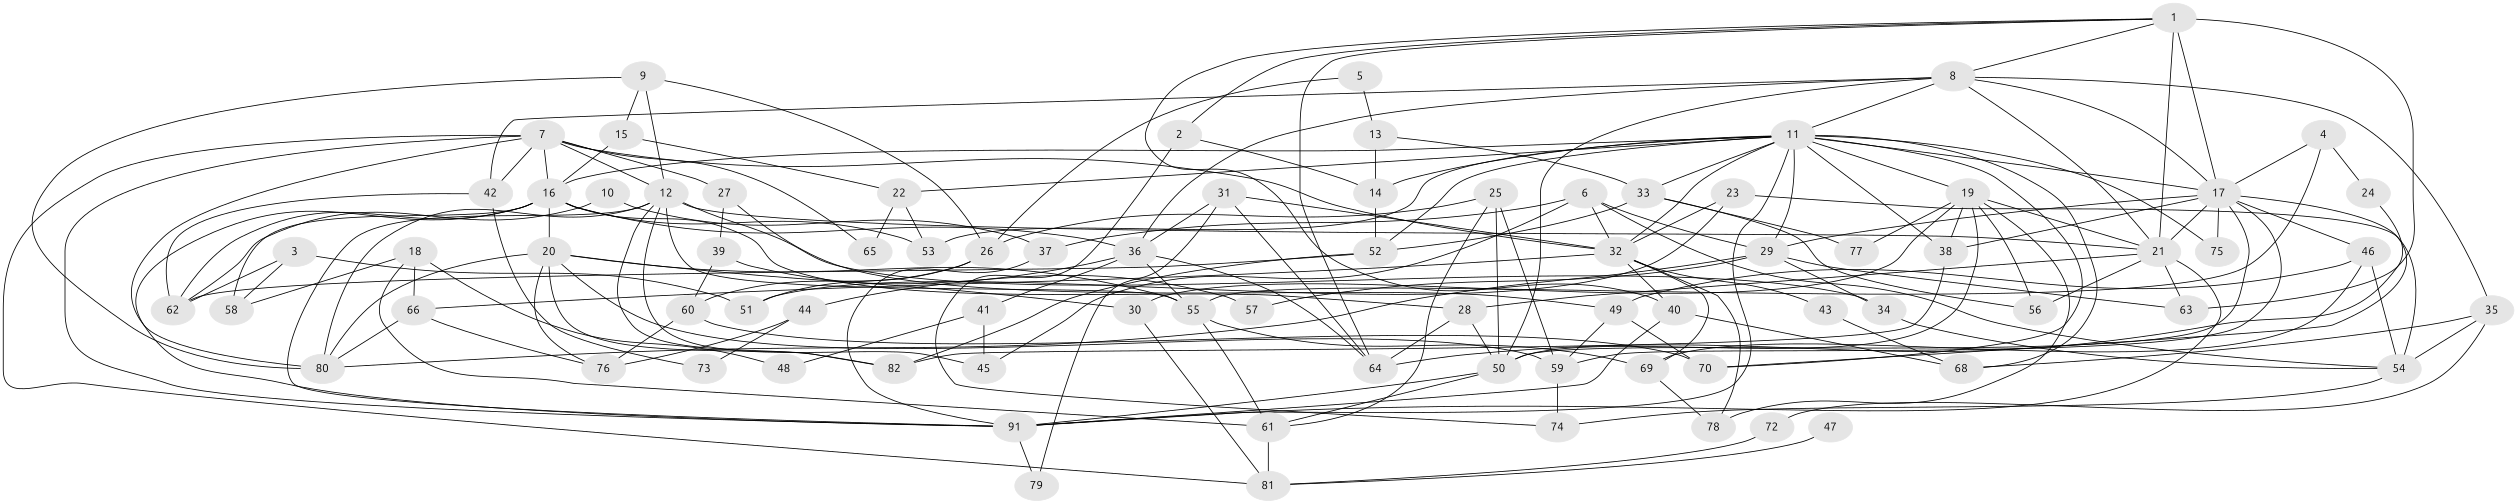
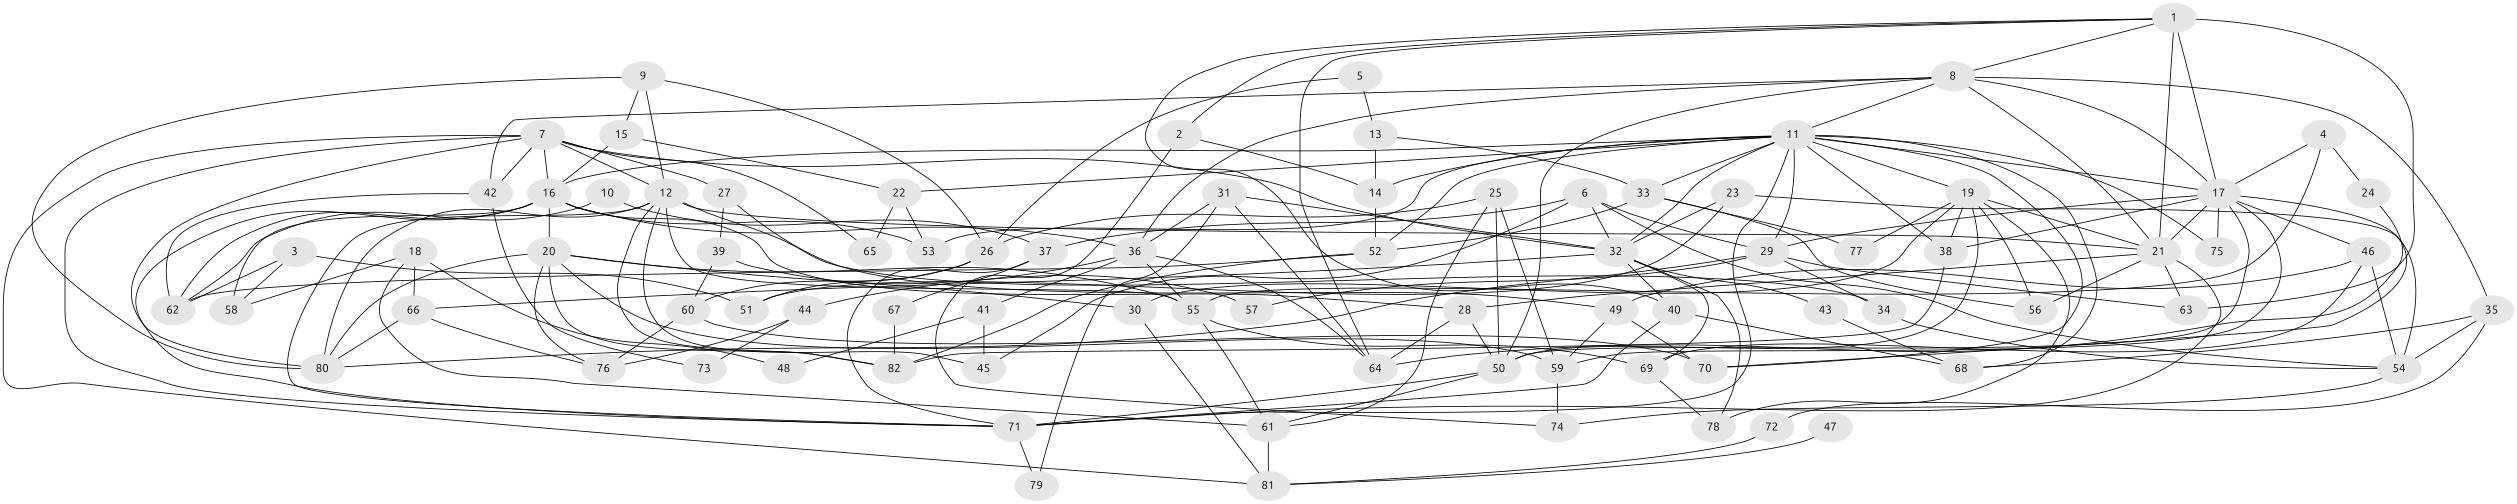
none -> (895, 310)
(1015, 427) -> (1015, 427)
